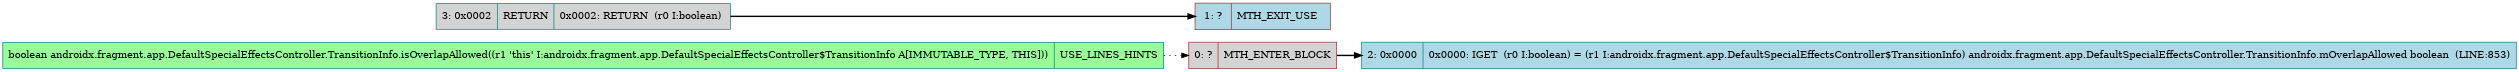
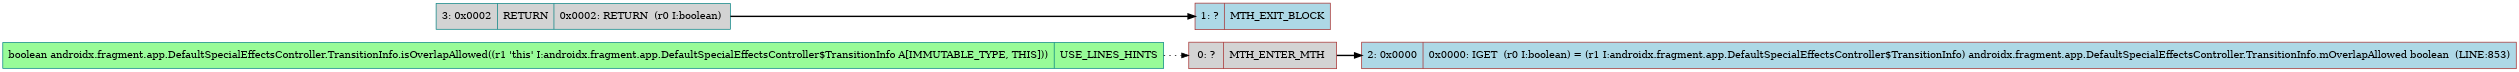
(1277, 16) -> (1277, 16)
(1277, 55) -> (1277, 55)
(1939, 55) -> (1939, 55)
